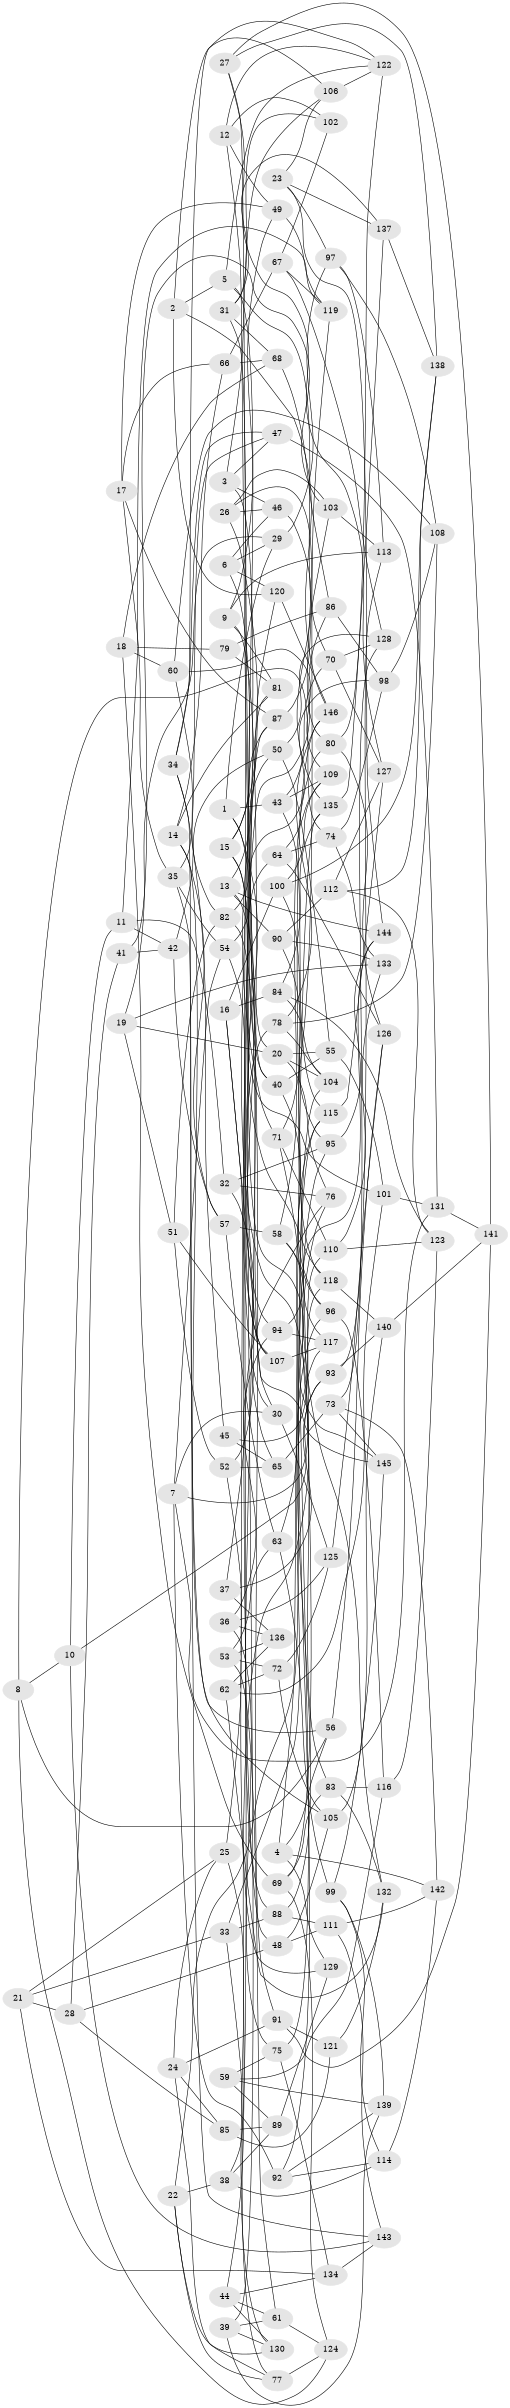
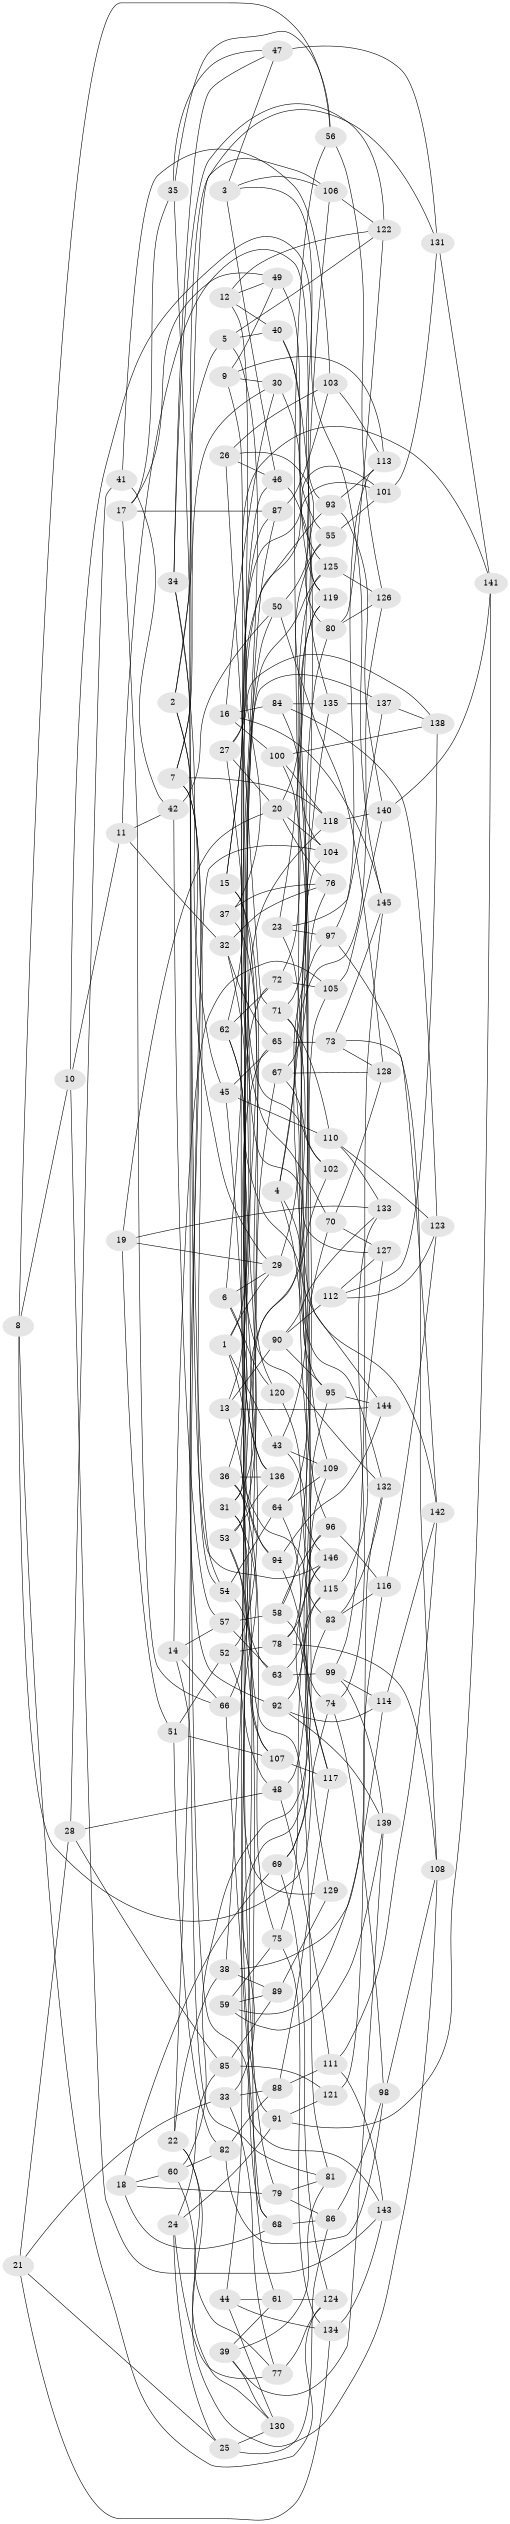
(180, 480) -> (196, 992)
none -> (244, 1644)
